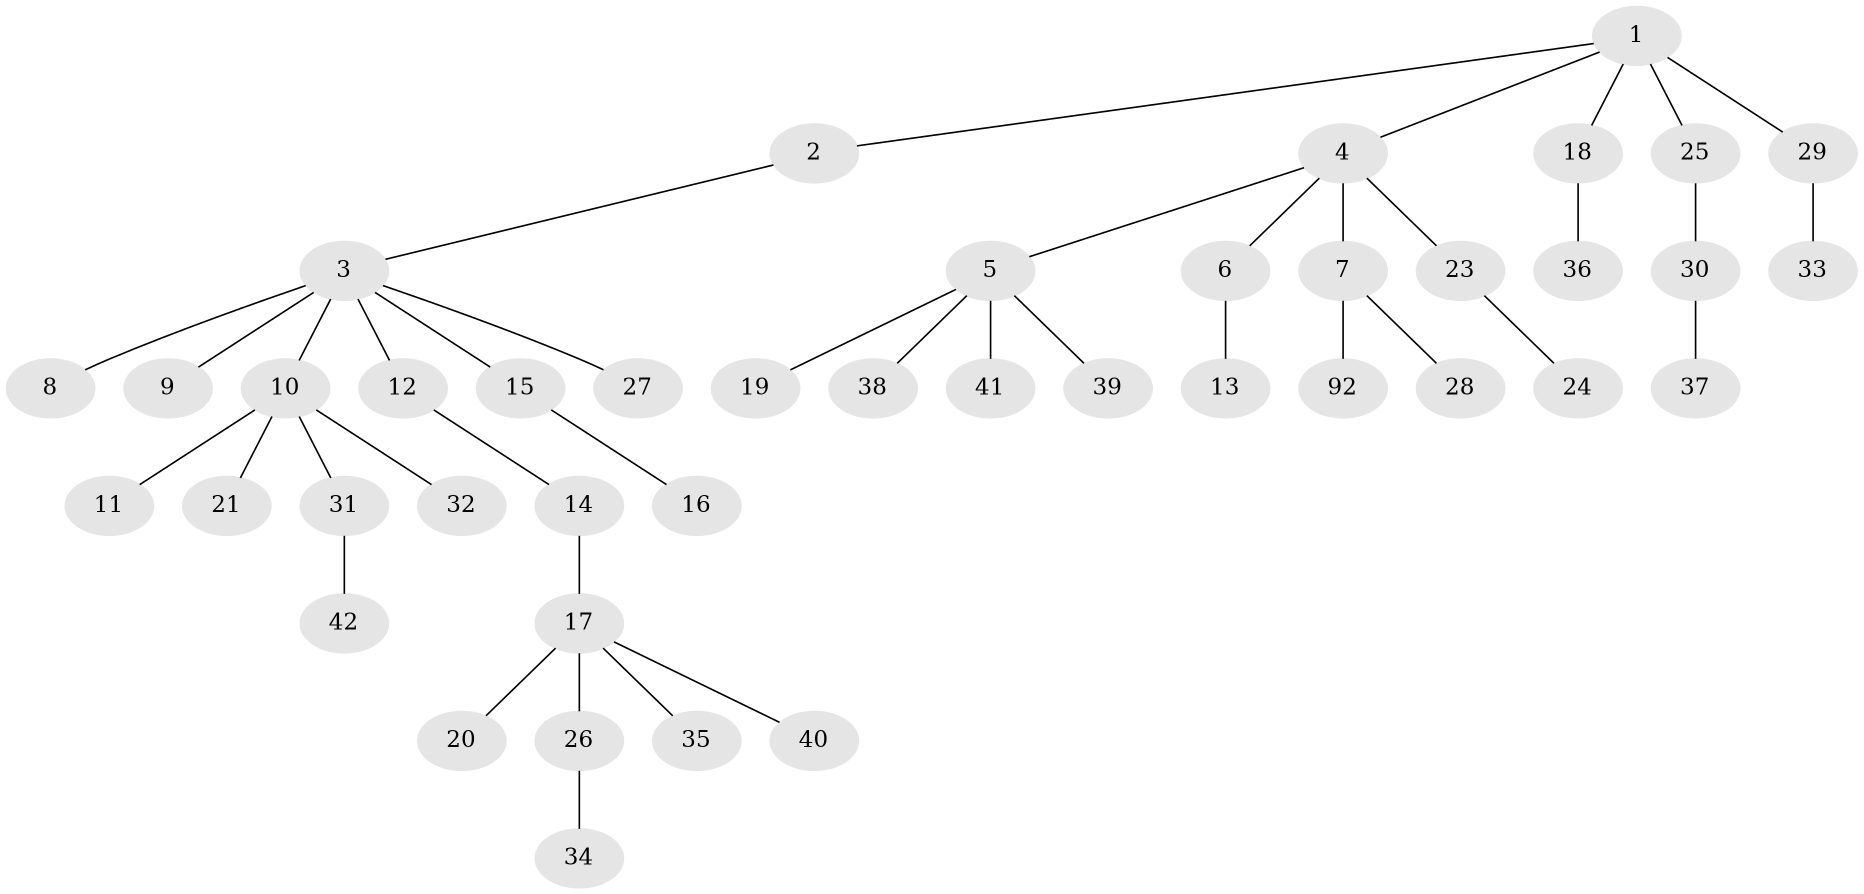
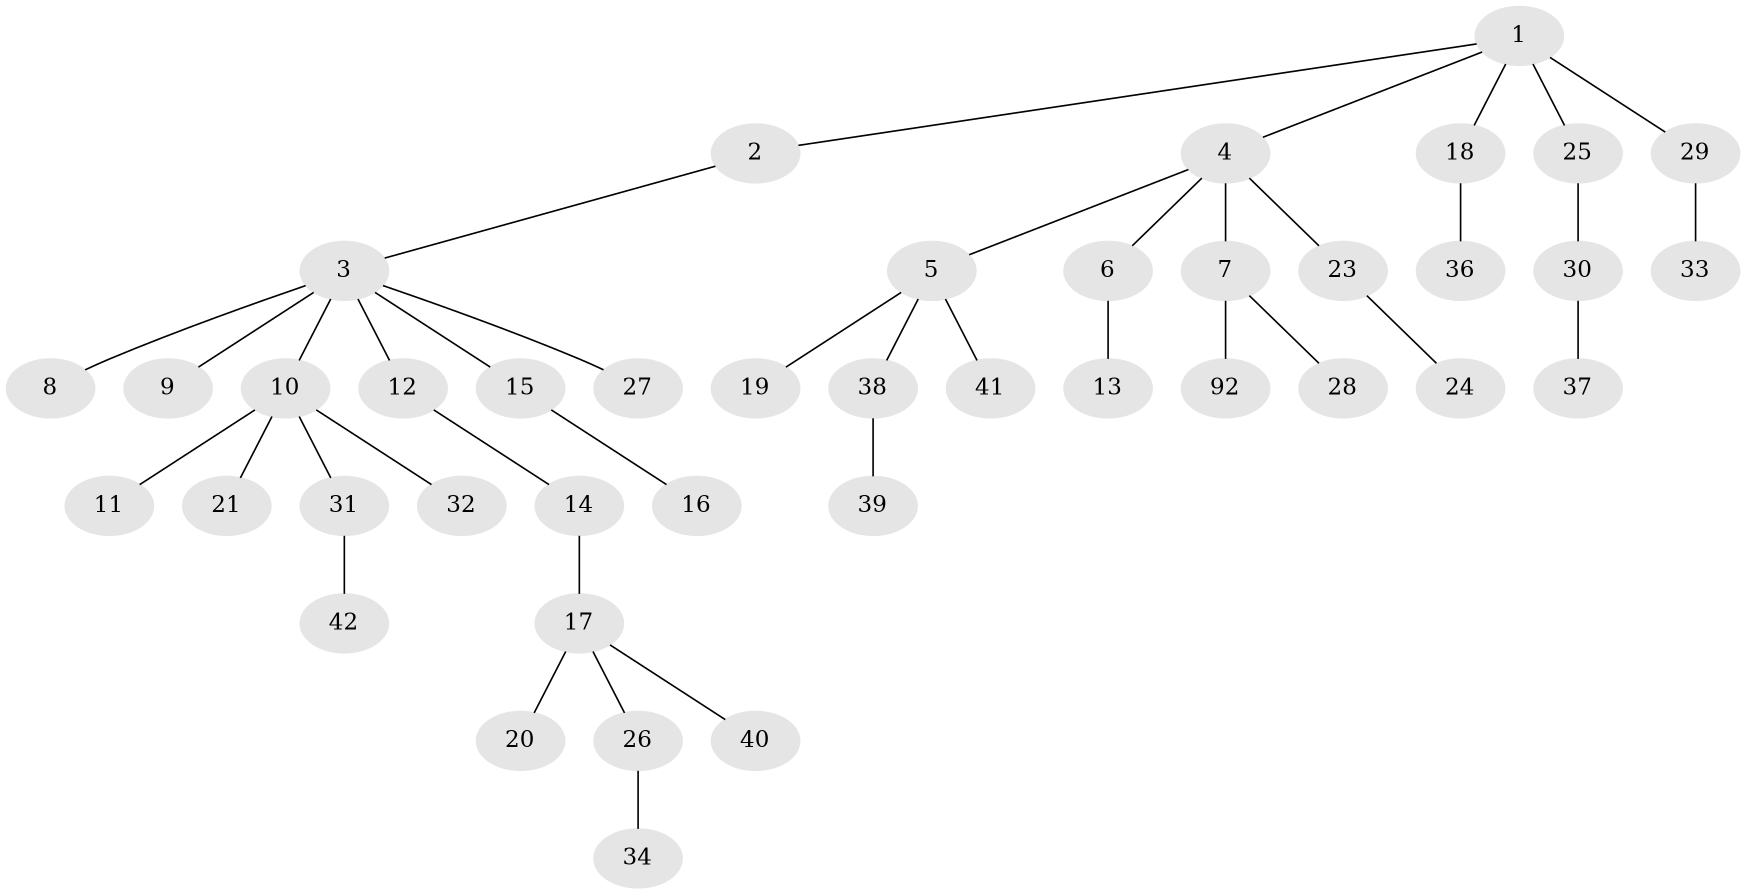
(1049, 329) -> (873, 447)
(697, 741) -> none
